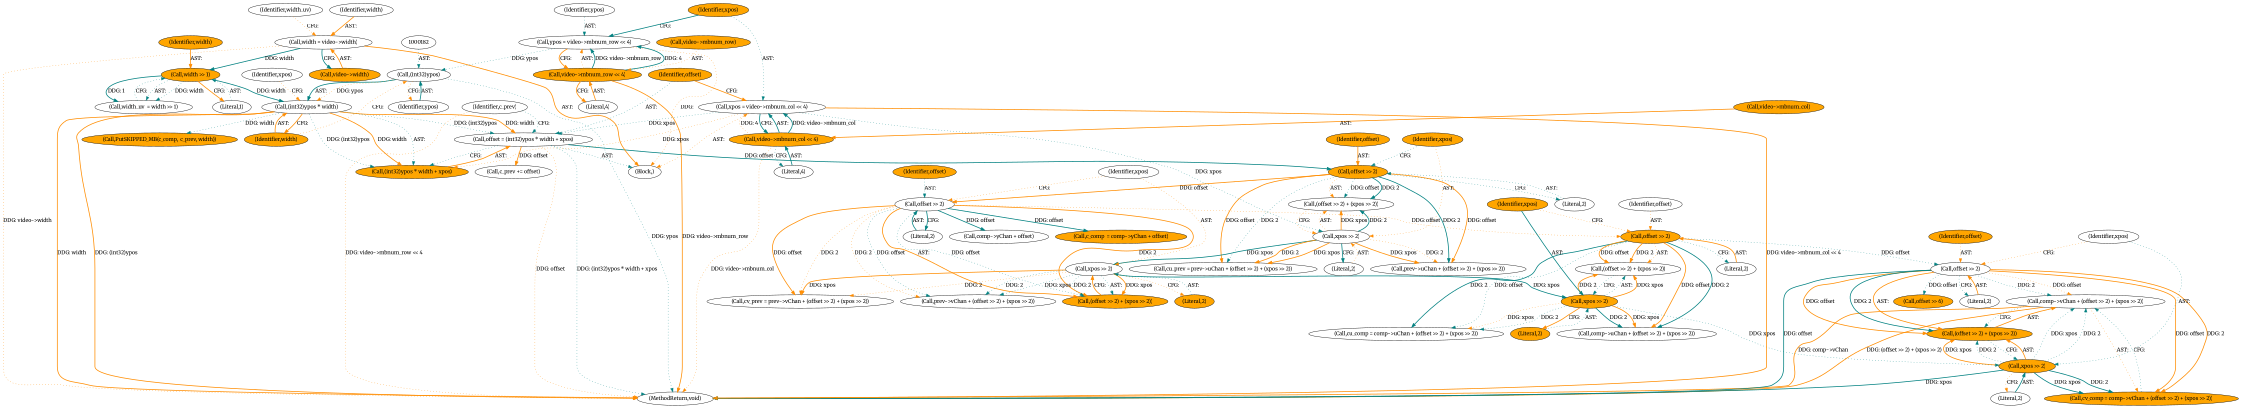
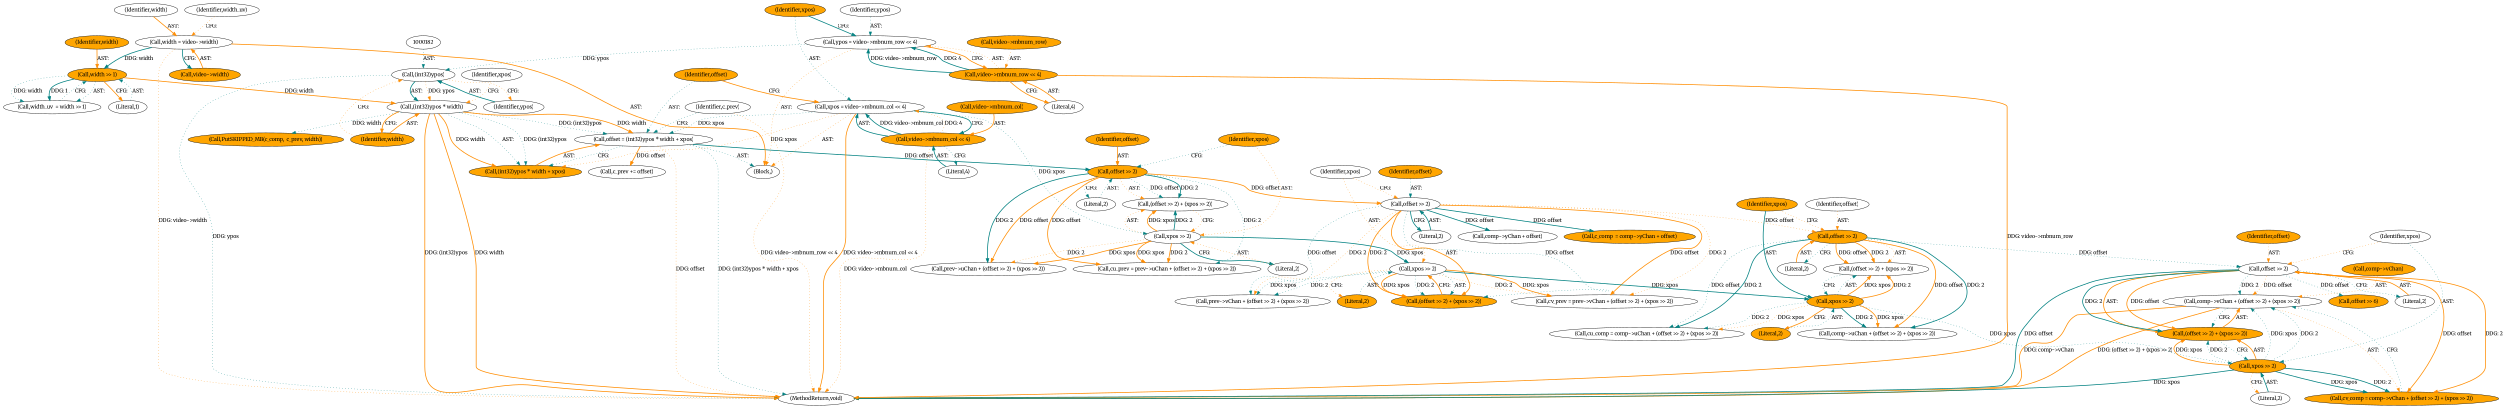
(246, 89) -> (258, 90)
(688, 107) -> (787, 107)
none -> (2379, 269)
